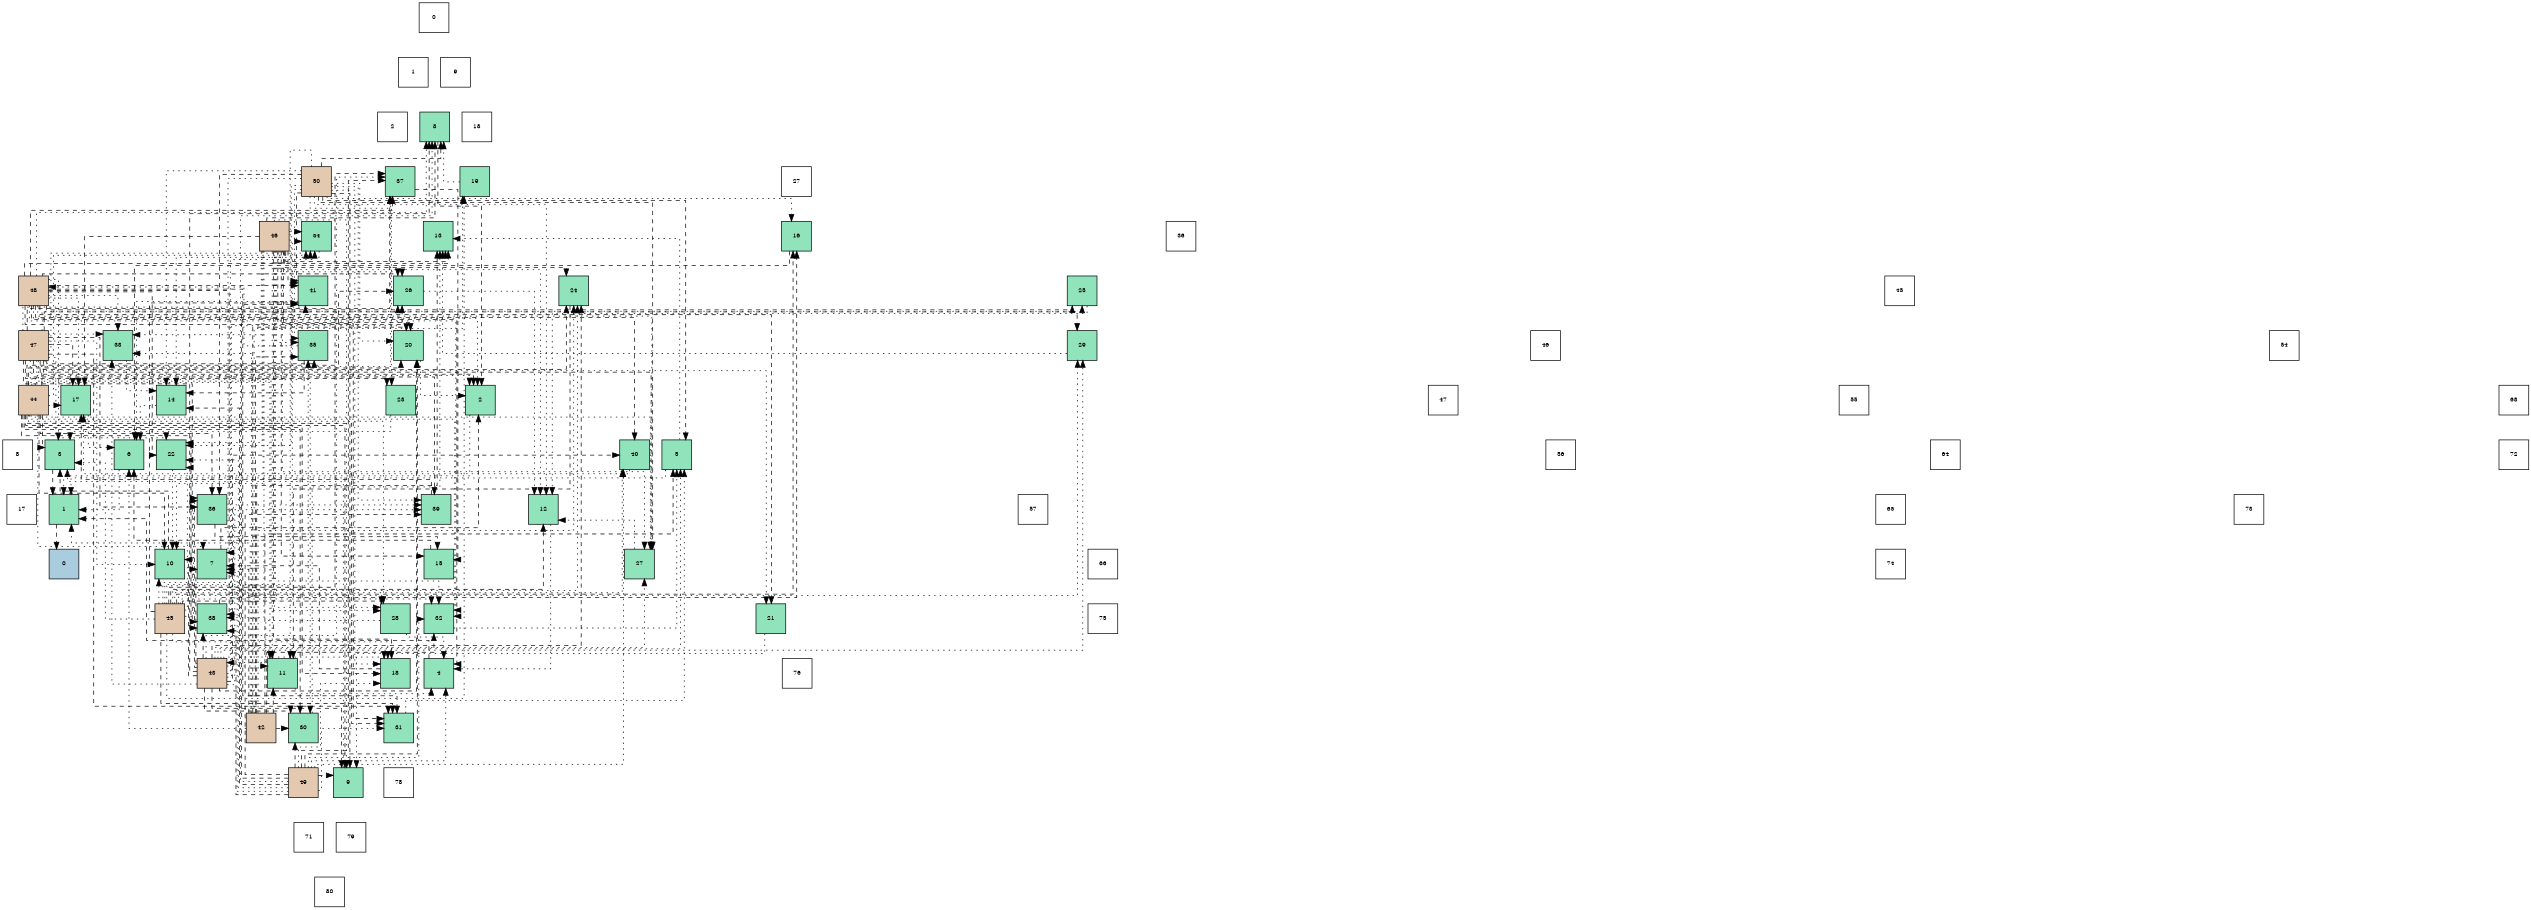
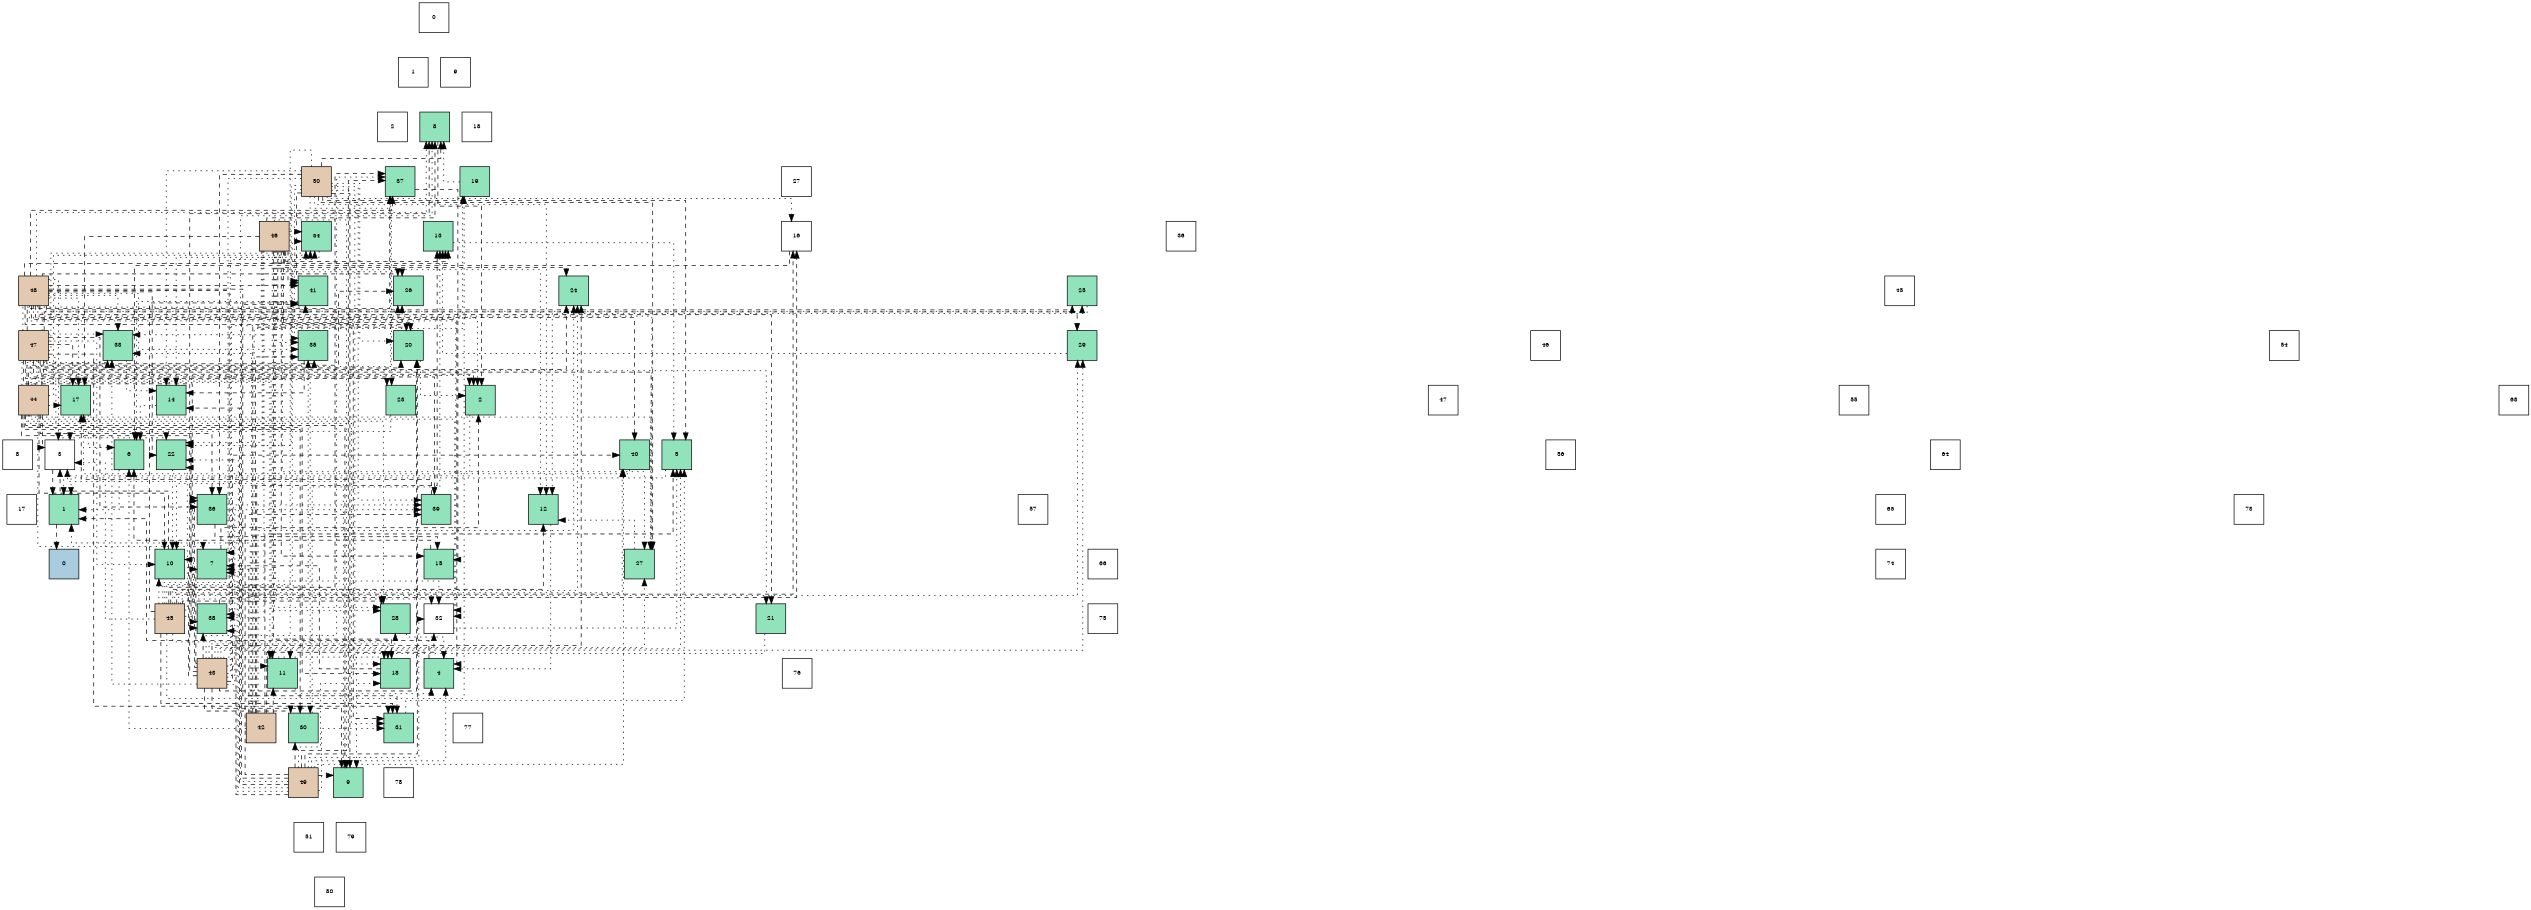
(796, 236) -> (796, 236)
(670, 239) -> (659, 243)
(206, 287) -> (142, 349)
(534, 334) -> none
none -> (53, 362)
(348, 423) -> (348, 423)
(60, 455) -> (60, 455)
(2514, 455) -> none
(473, 489) -> none
(439, 619) -> (439, 619)
(286, 620) -> (297, 644)
(279, 728) -> none
none -> (468, 728)
(309, 837) -> (309, 837)
